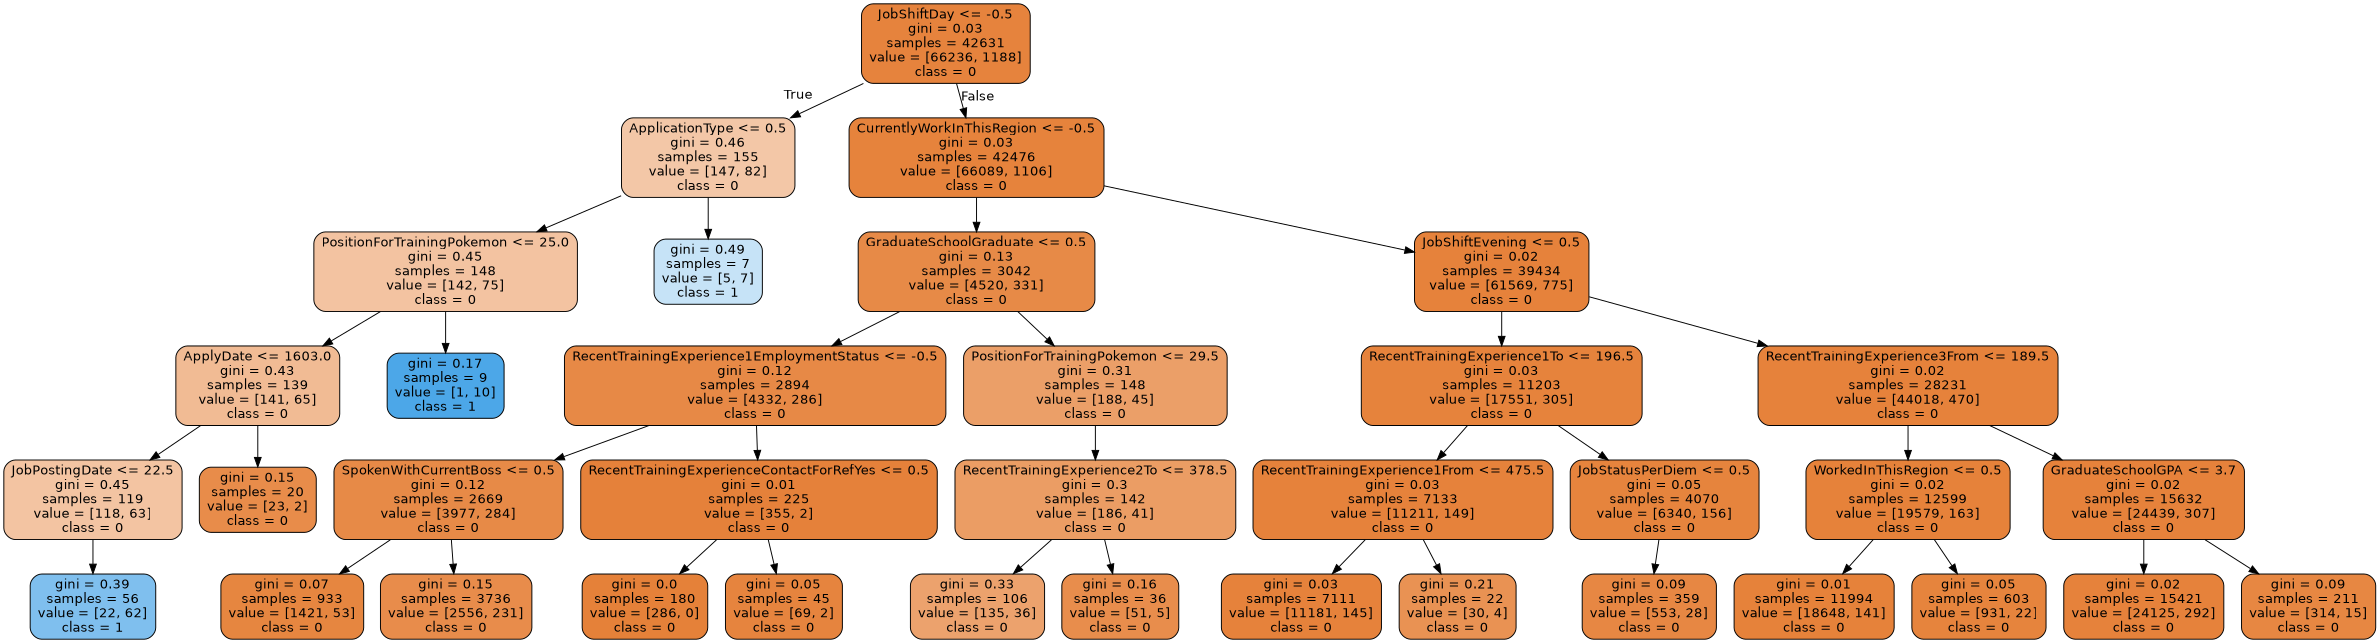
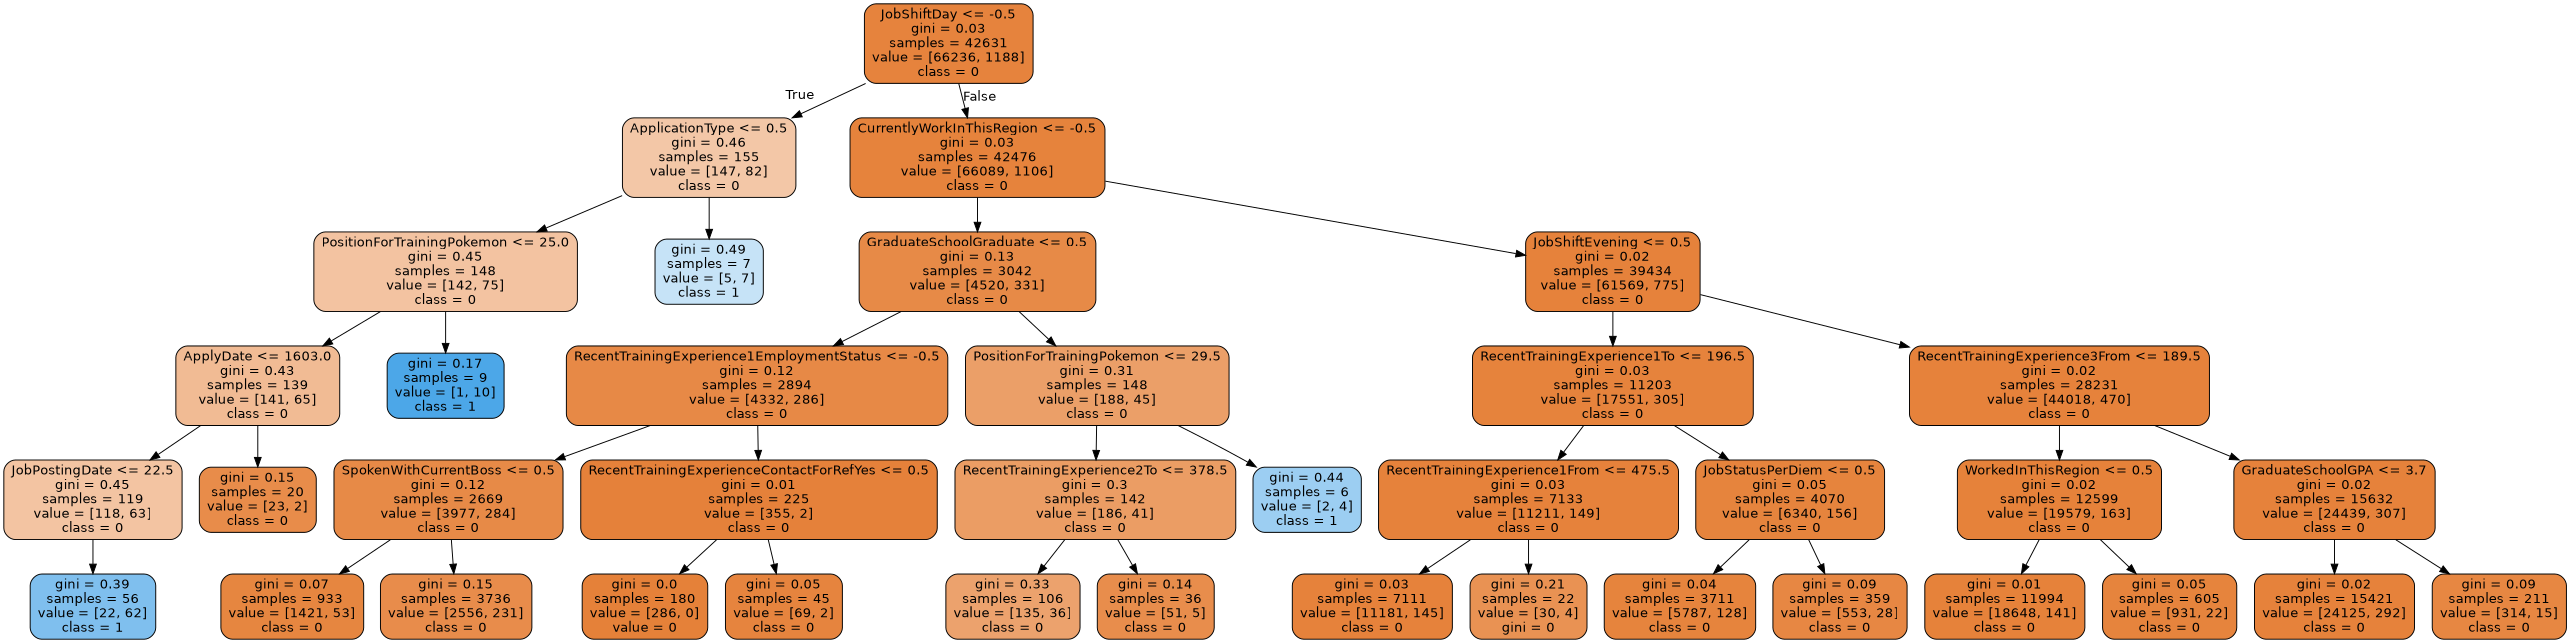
none -> (1307, 500)
(645, 607) -> (645, 607)
(1120, 607) -> (1156, 607)
(1458, 607) -> (1529, 607)
none -> (1680, 607)
(1979, 607) -> (2170, 607)
